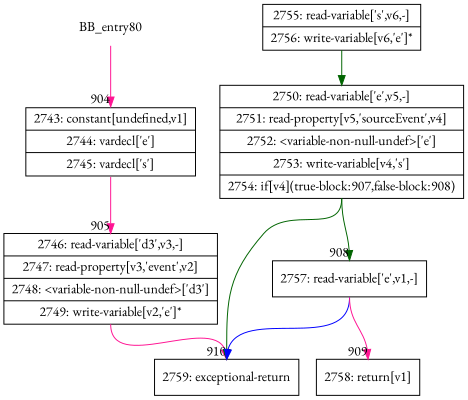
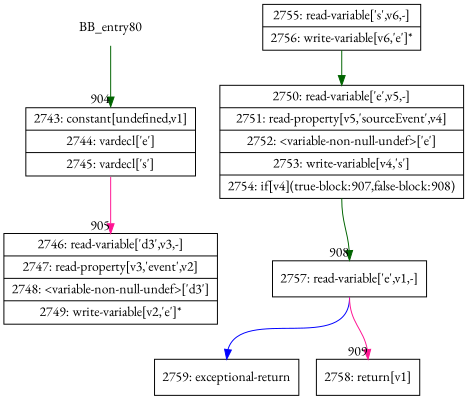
(111, 71) -> (111, 71)
(254, 246) -> none
(164, 343) -> none
